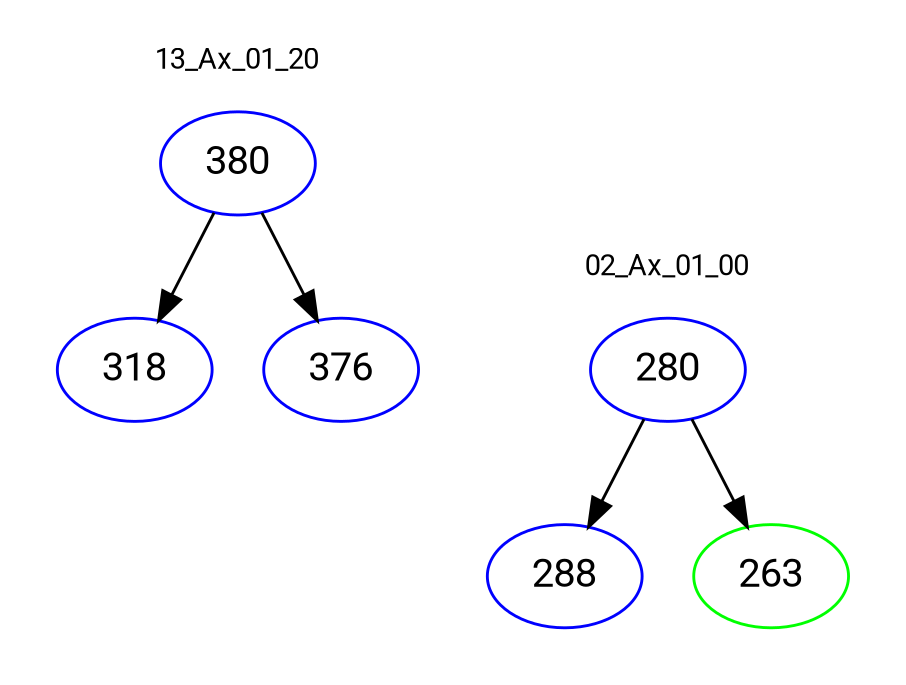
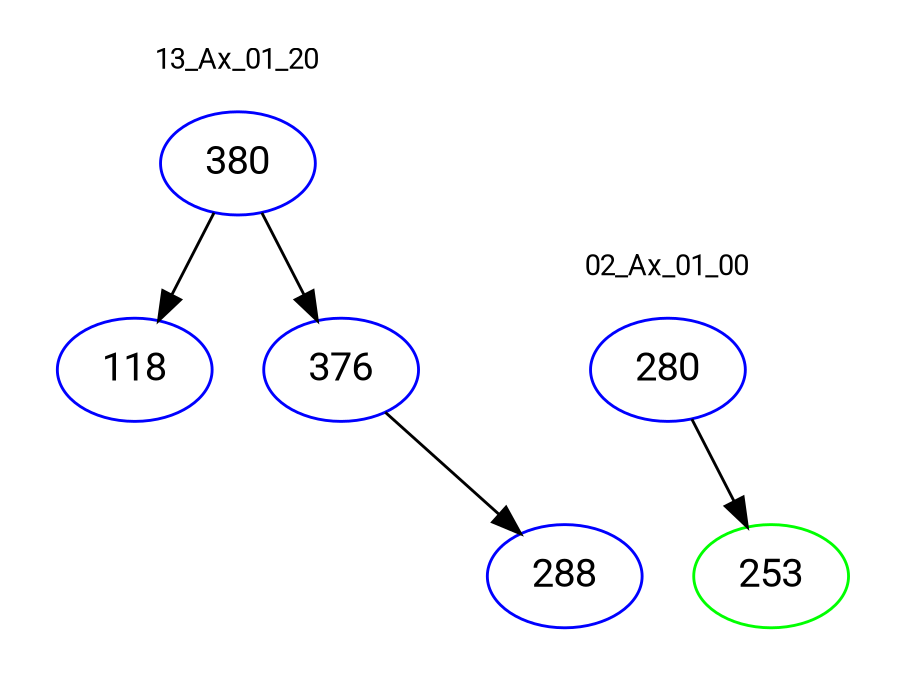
(135, 370) -> (135, 370)
(623, 460) -> (442, 463)
(771, 576) -> (771, 576)
